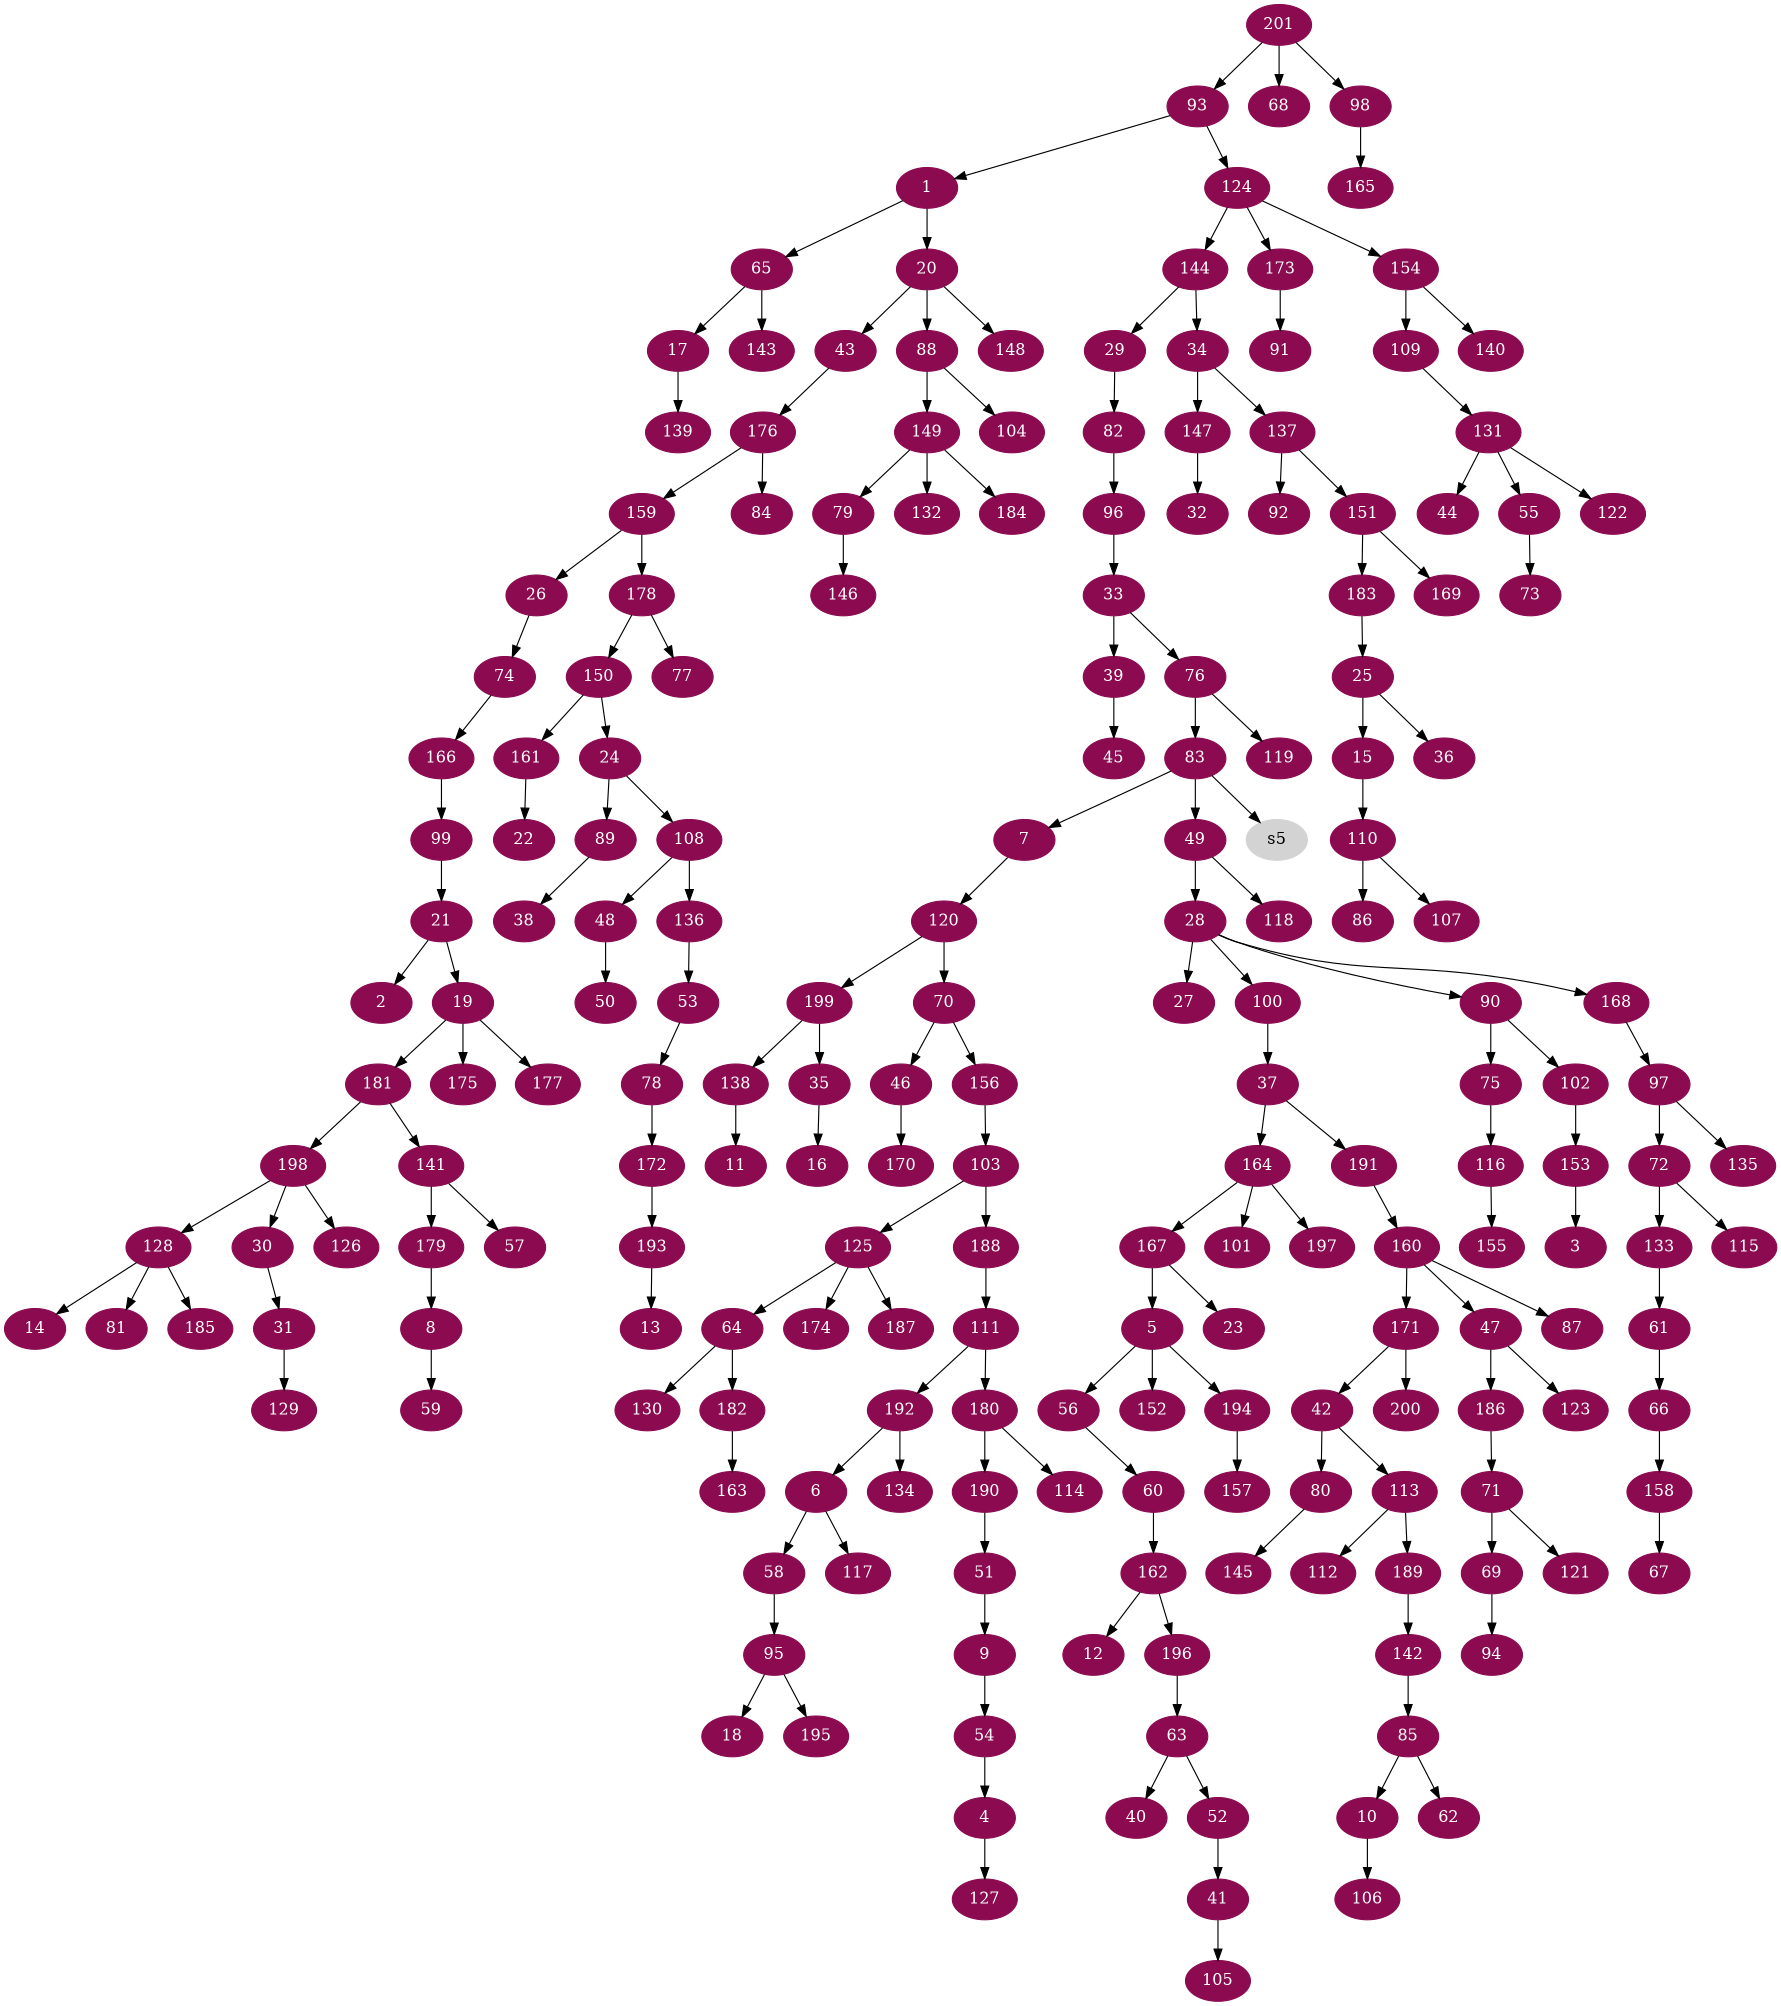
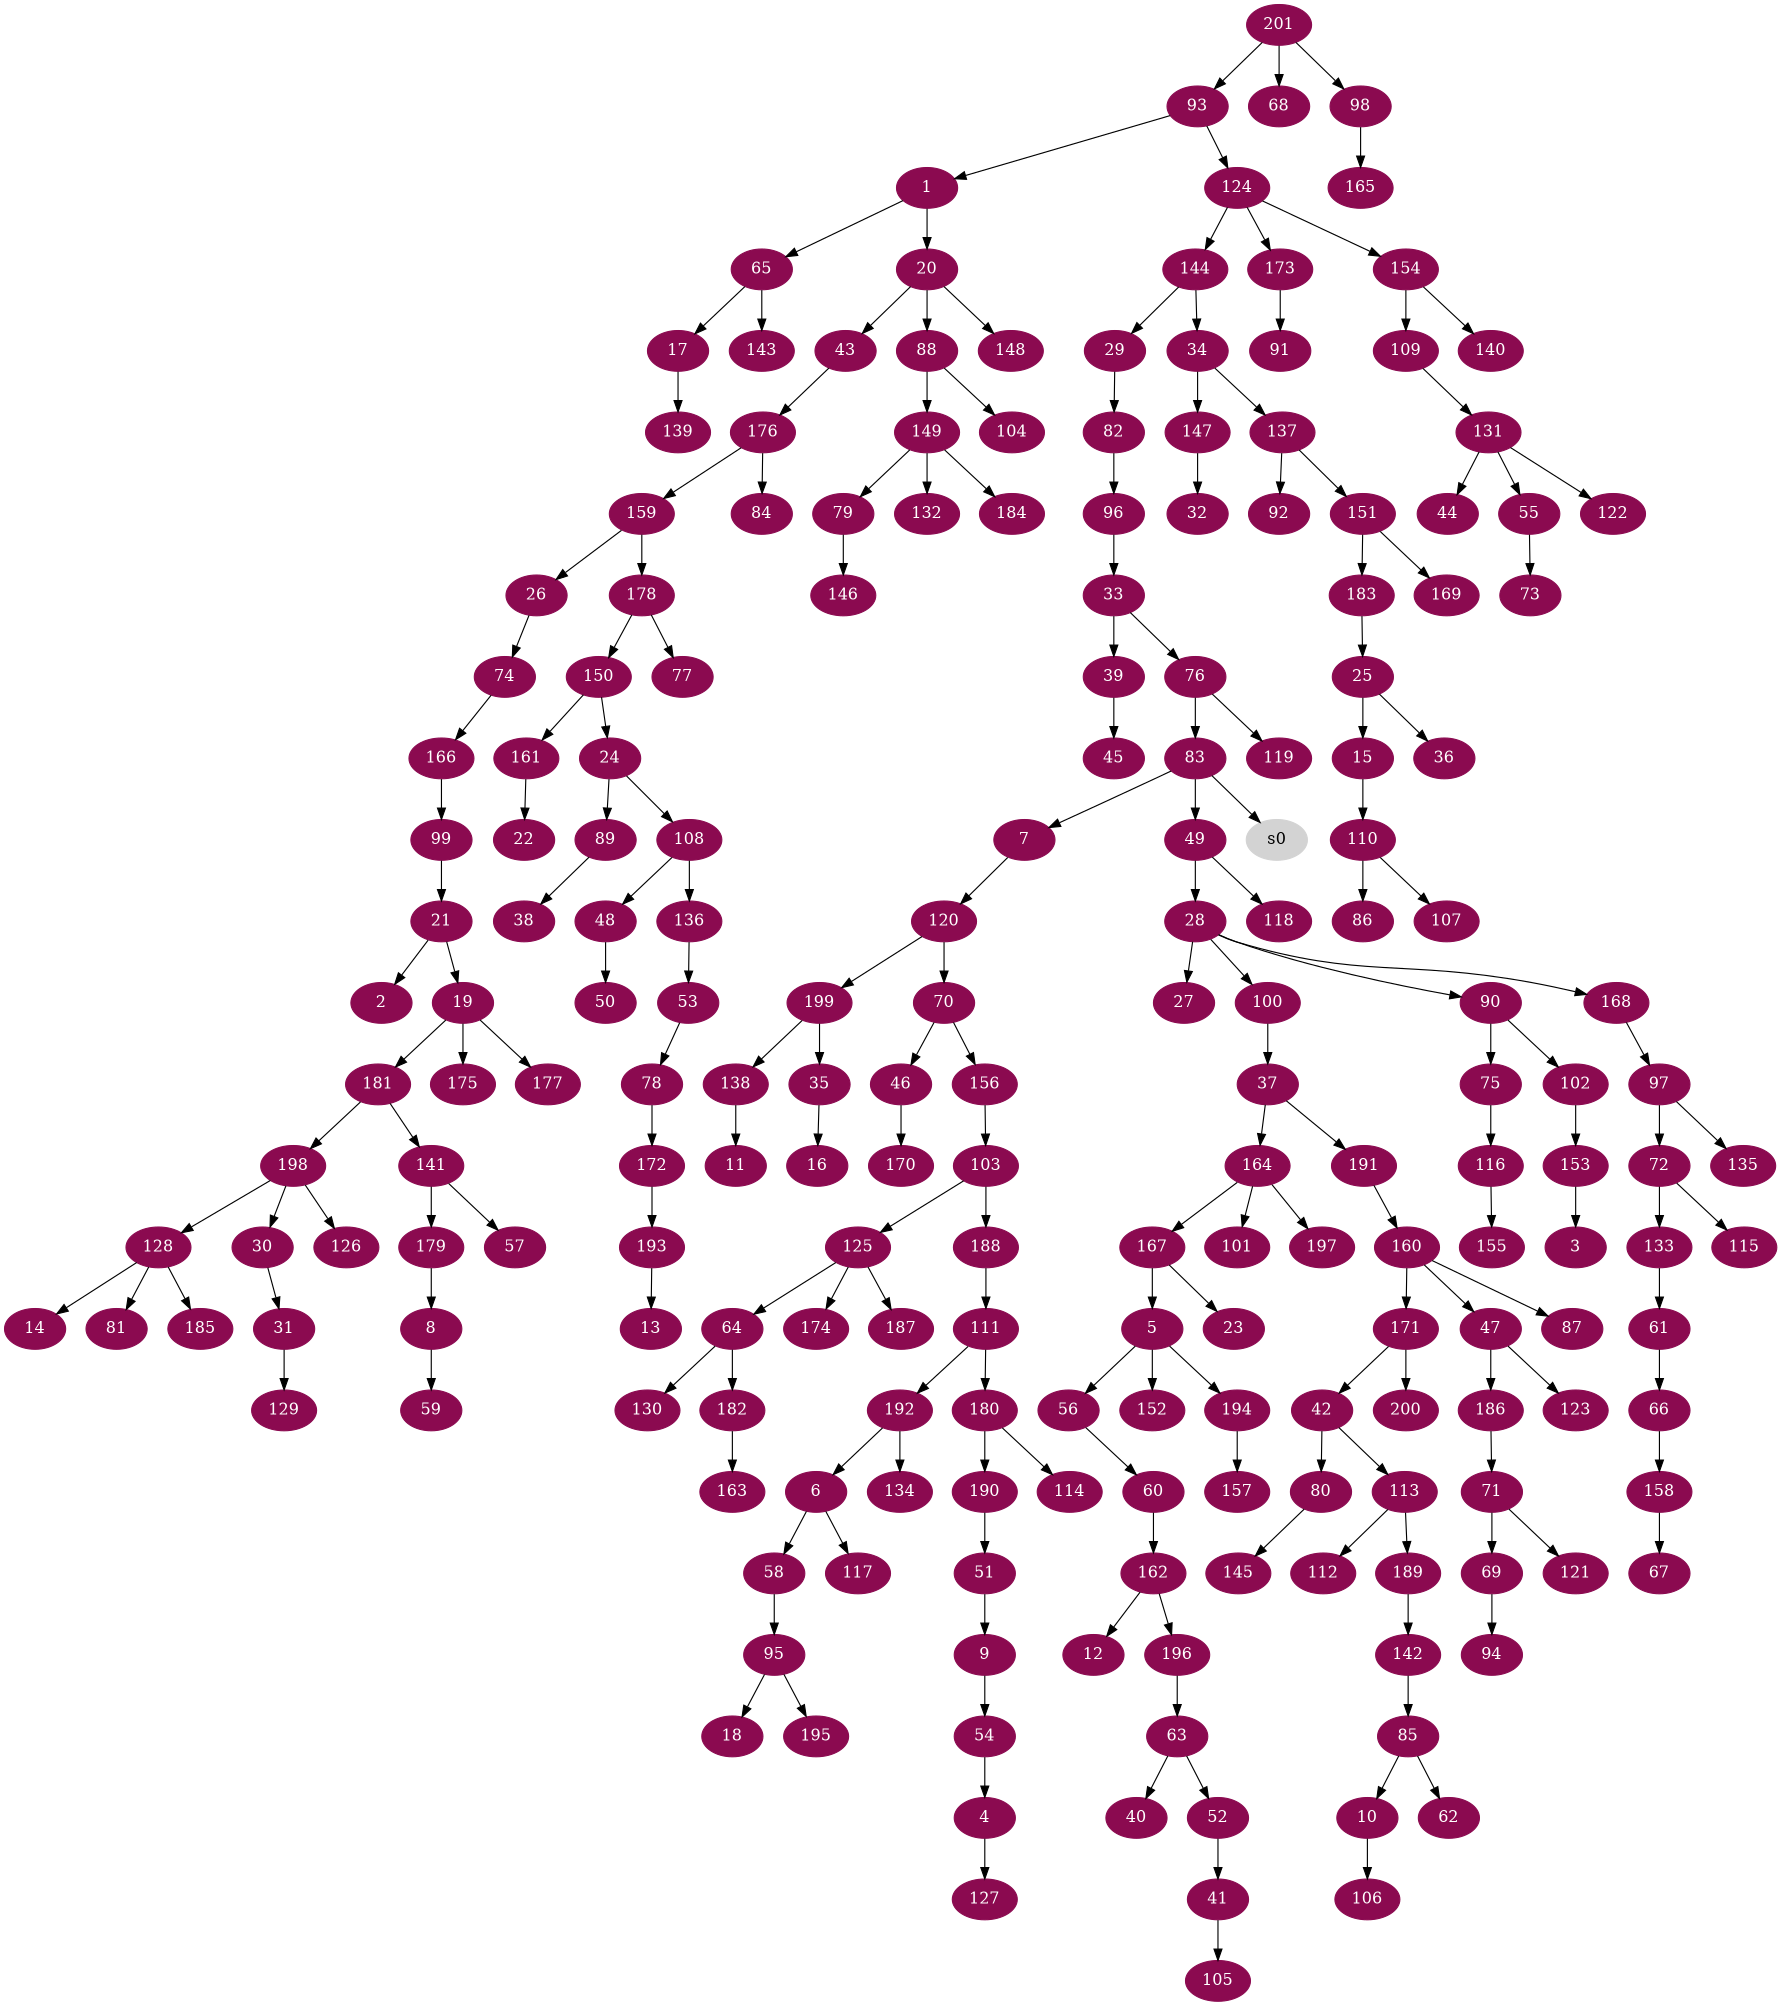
(1277, 840) -> (1277, 840)
